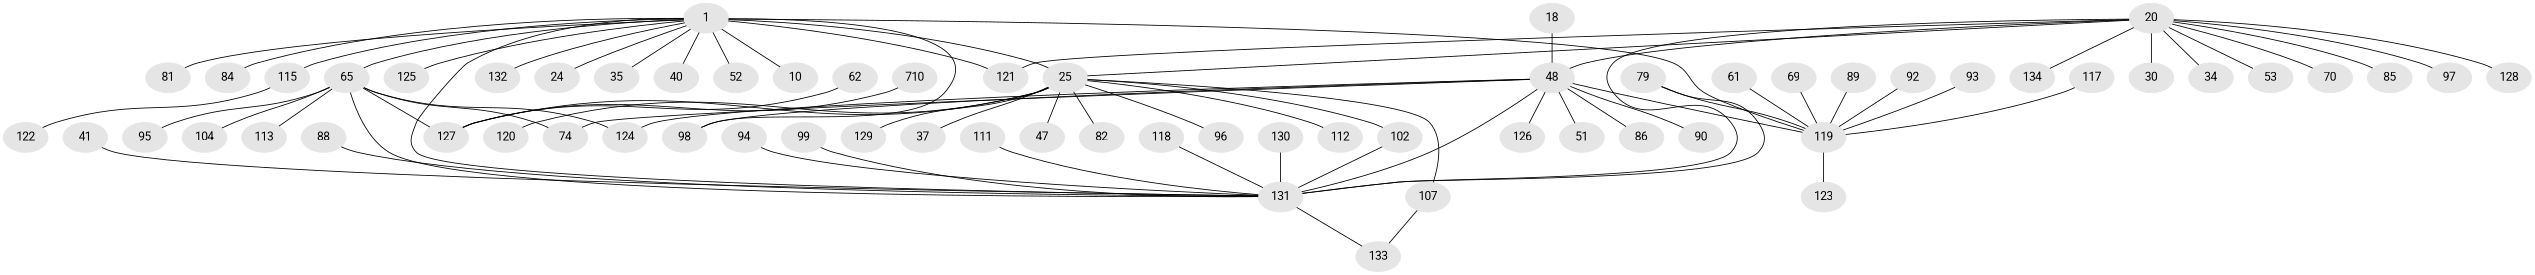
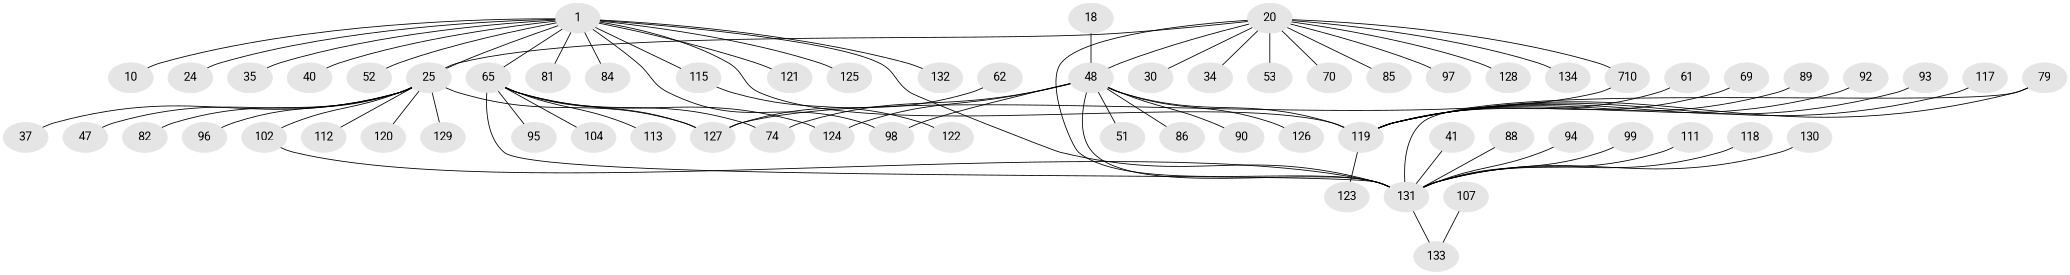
(1575, 37) -> (1453, 34)
(1291, 94) -> none
